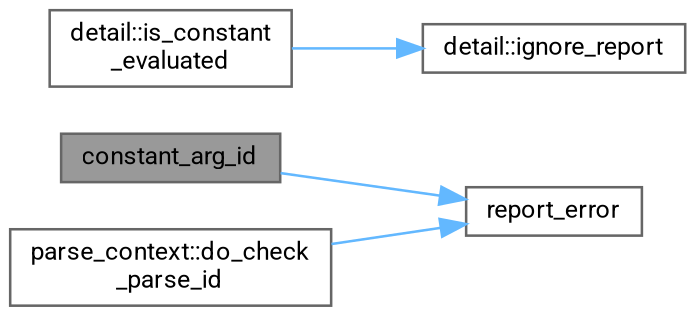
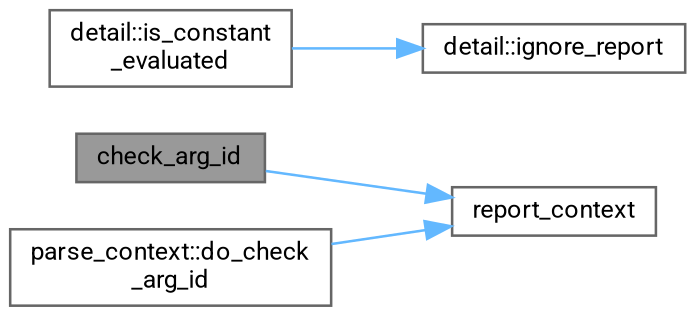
(171, 158) -> (171, 158)
(554, 211) -> (554, 211)
(171, 267) -> (171, 267)
